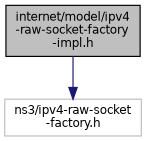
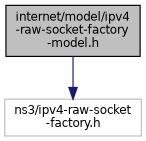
(73, 31) -> (73, 31)
